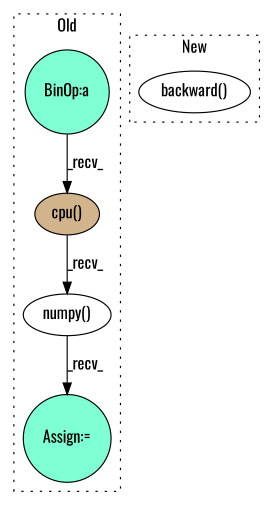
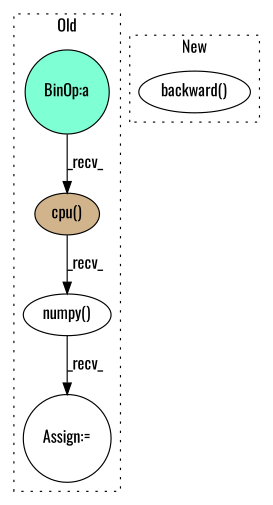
(67, 438) -> (67, 438)
